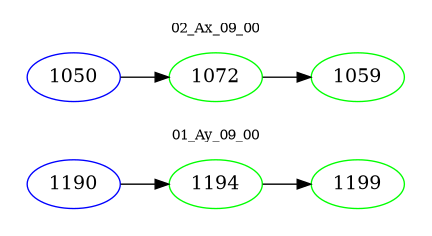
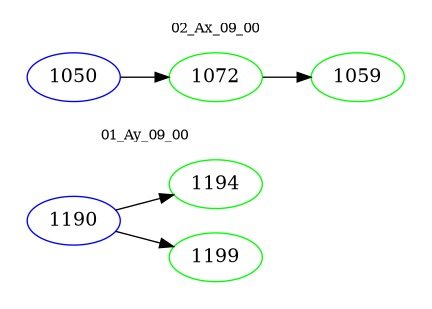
(280, 184) -> (138, 237)
